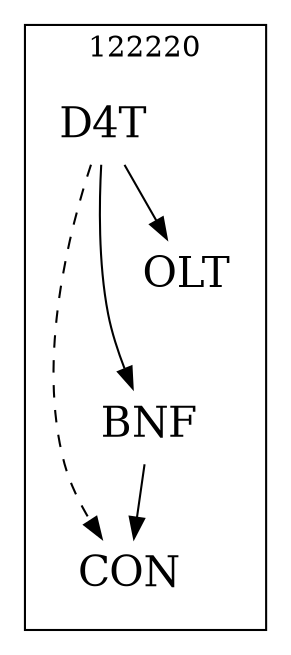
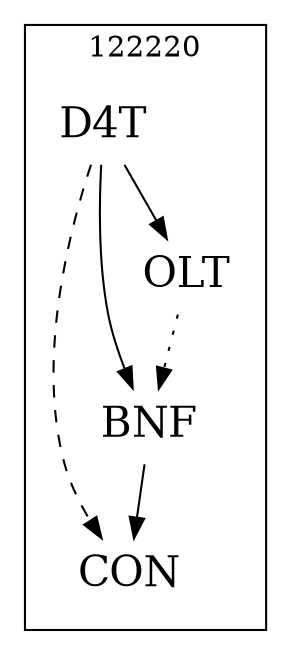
none -> (171, 341)
